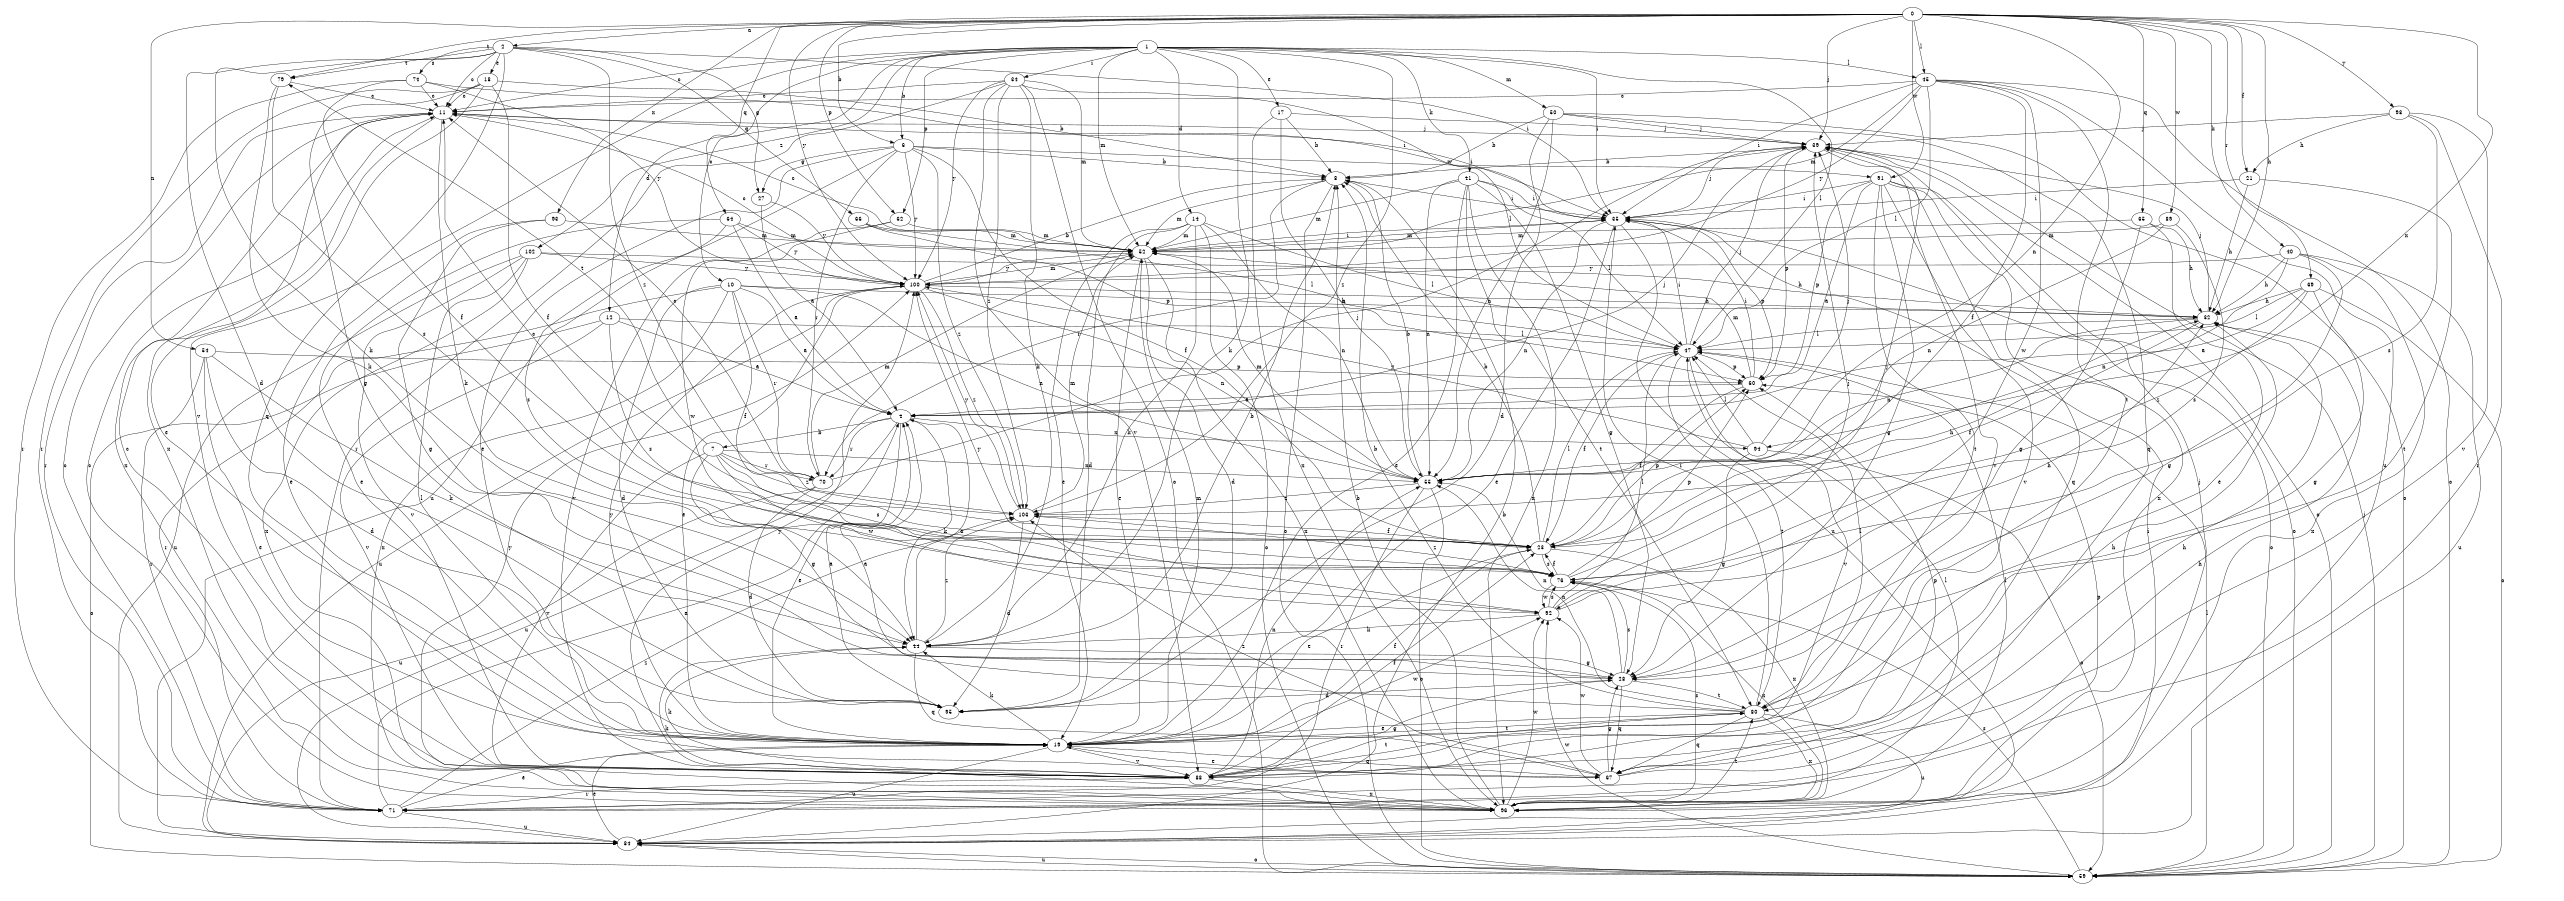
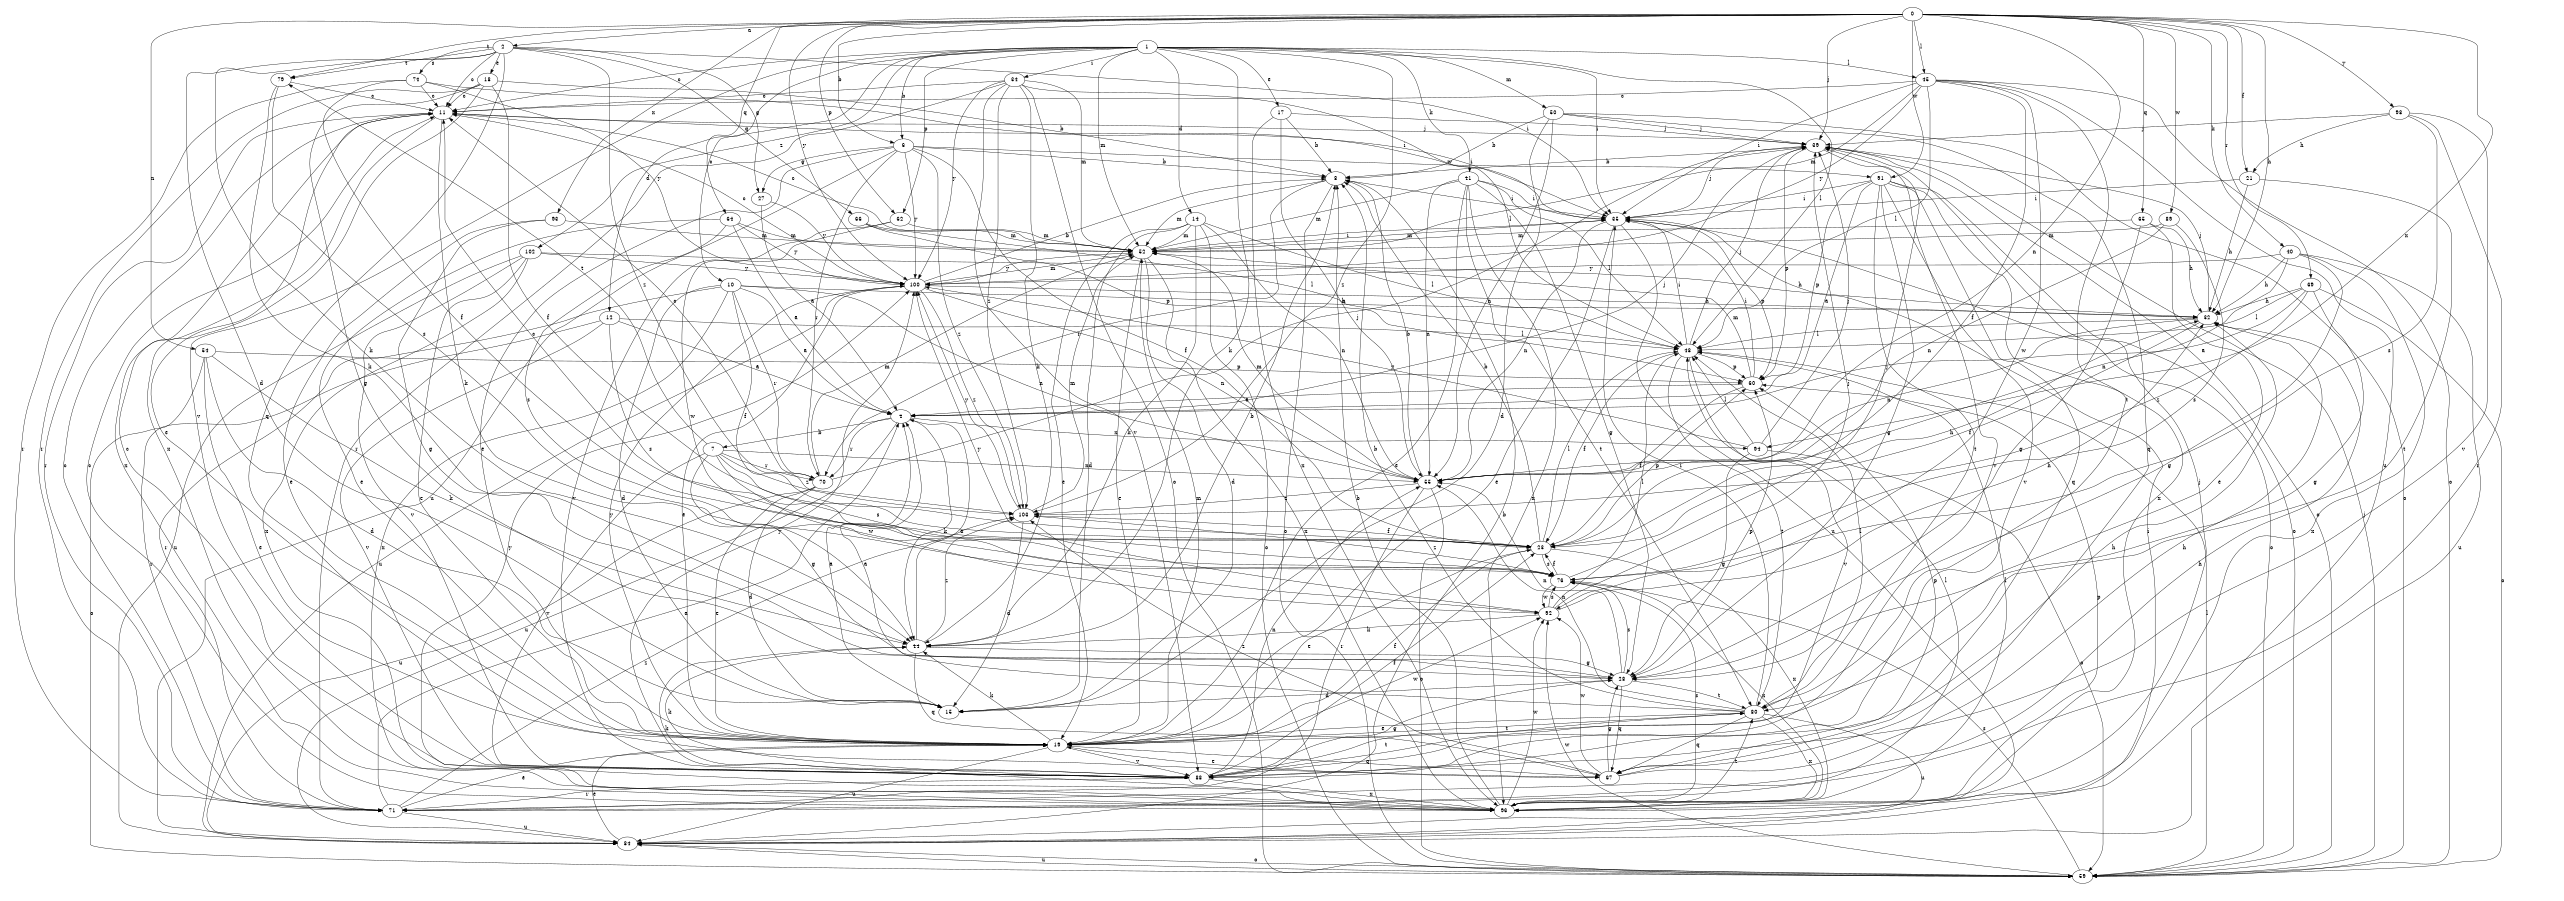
(1688, 351) -> (1688, 351)
(1669, 496) -> (1741, 544)
(422, 499) -> (422, 499)
(773, 672) -> (740, 727)
(949, 712) -> (949, 712)
